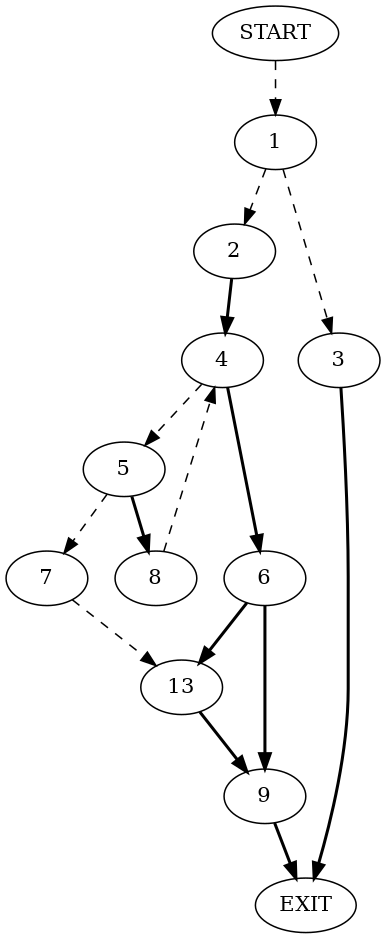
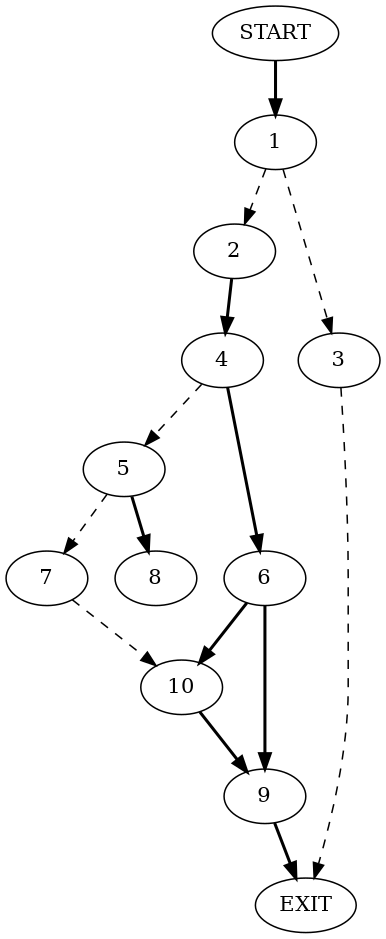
(276, 80) -> (276, 80)
(187, 477) -> none
(348, 627) -> (348, 627)
(182, 687) -> (182, 687)
